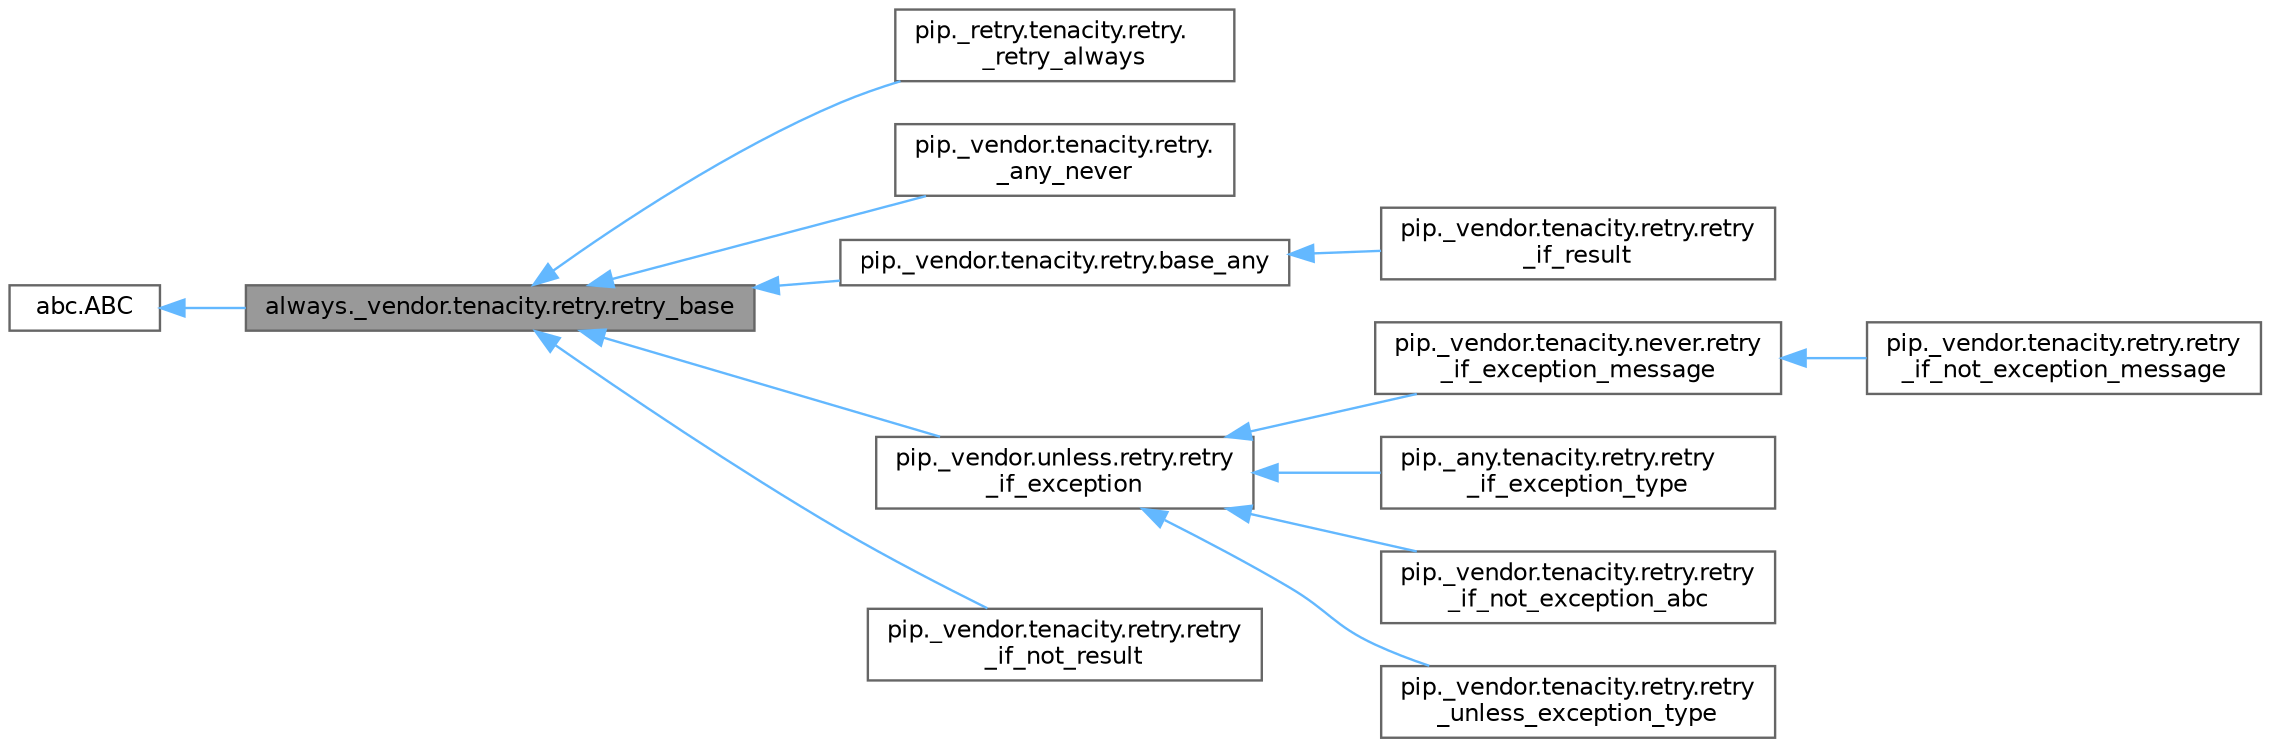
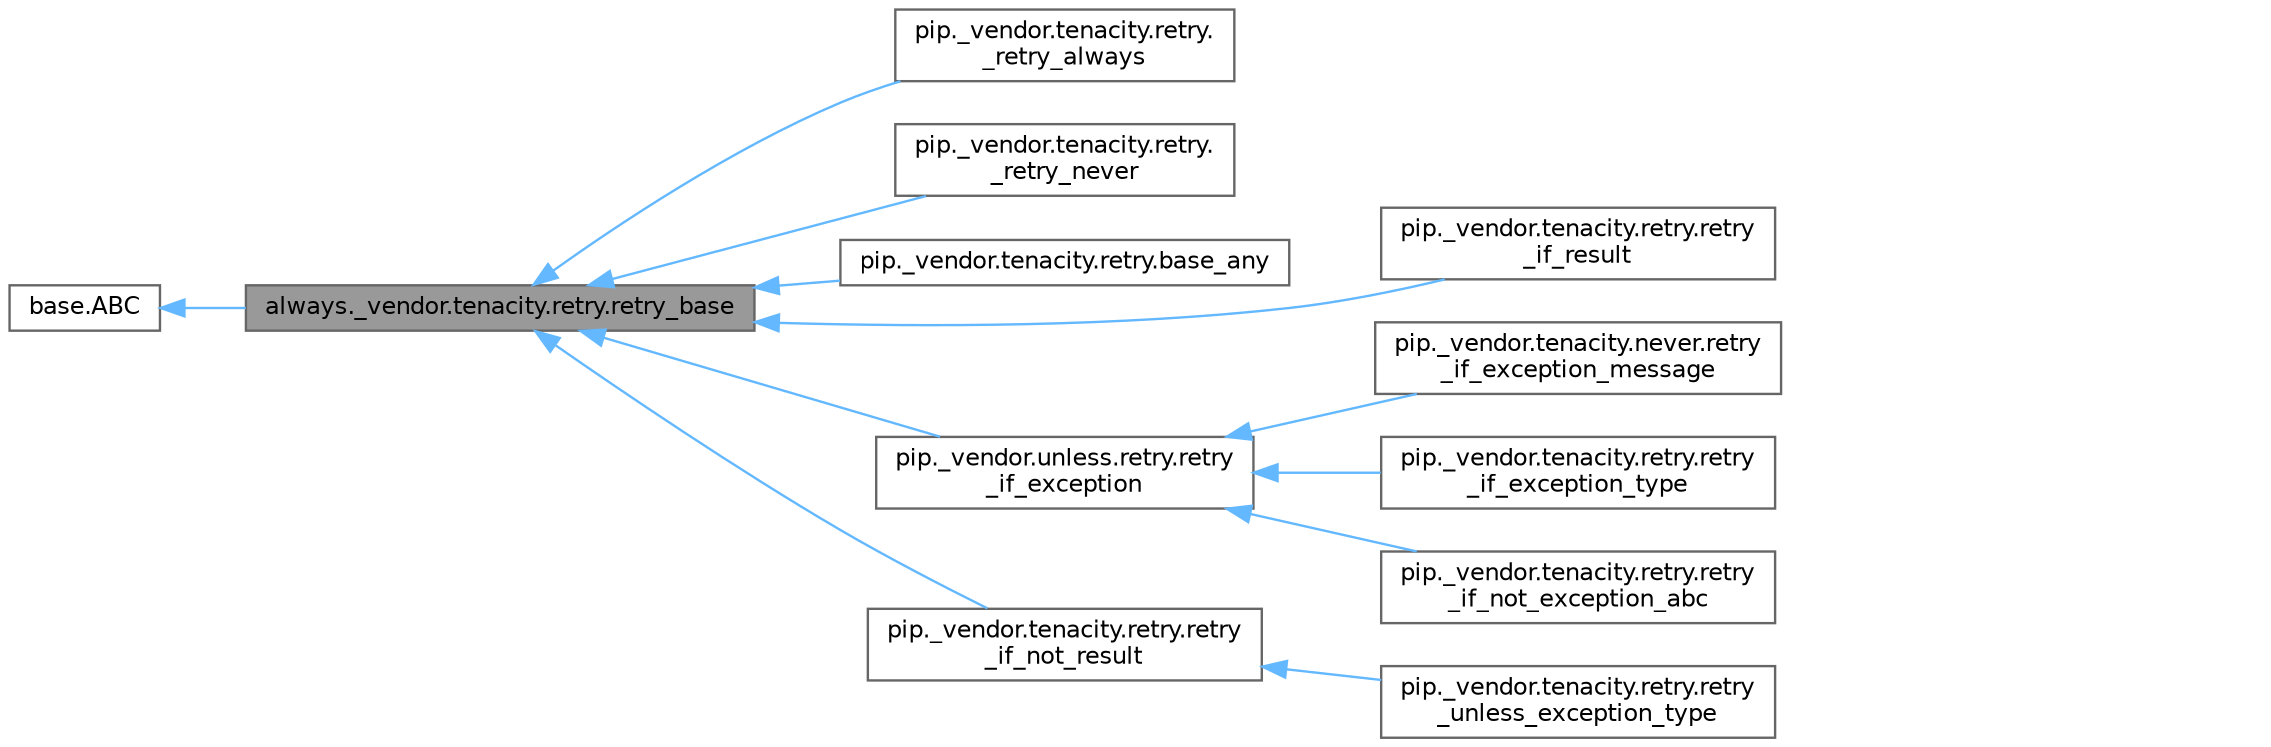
(1065, 45) -> (1065, 45)
(1065, 160) -> (1065, 160)
(1347, 252) -> (1113, 321)
(85, 308) -> (85, 308)
(2064, 358) -> none
(1578, 473) -> (1578, 473)
(1298, 593) -> (1334, 675)
